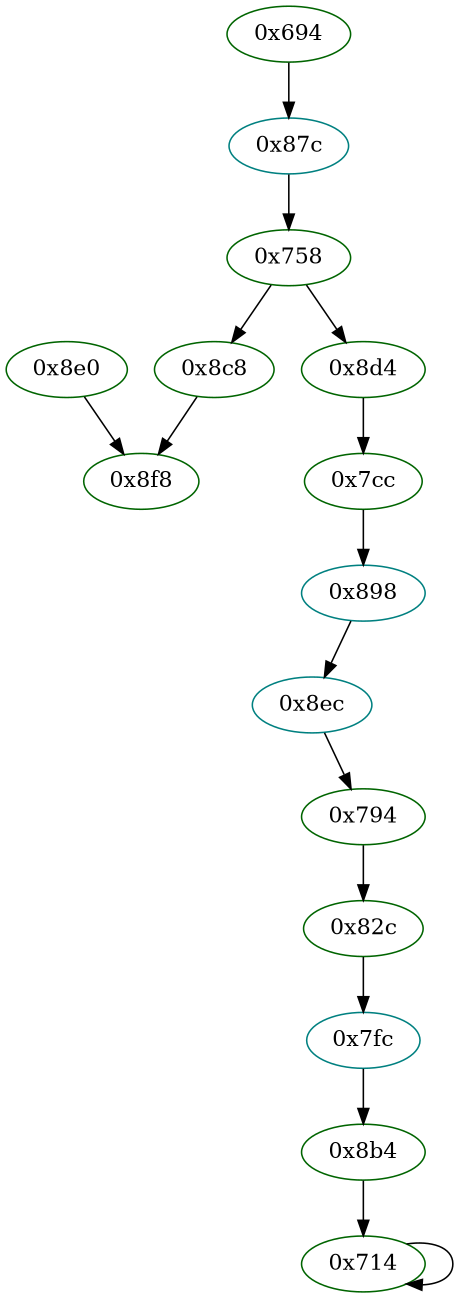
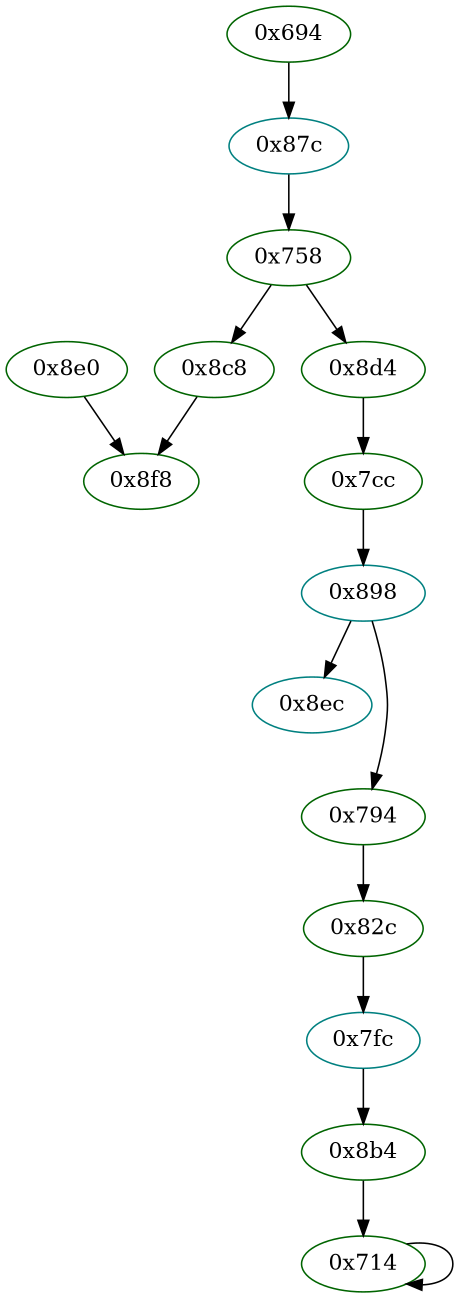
(334, 754) -> (387, 697)
